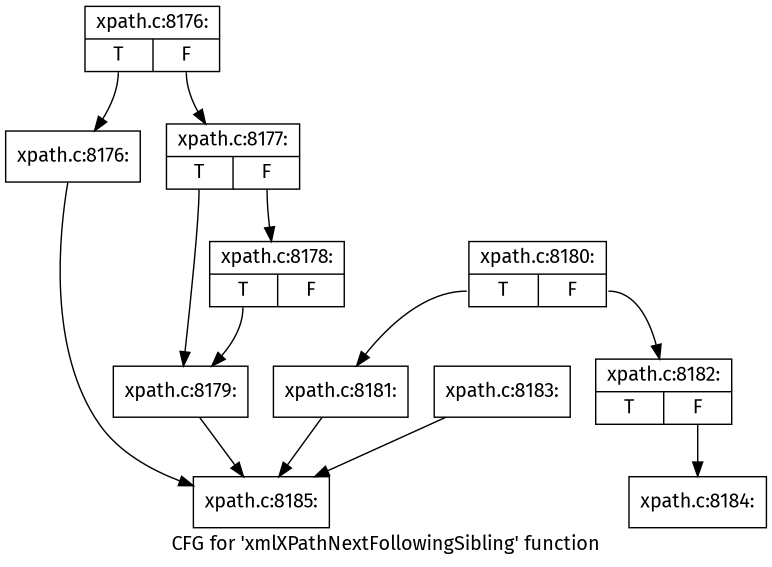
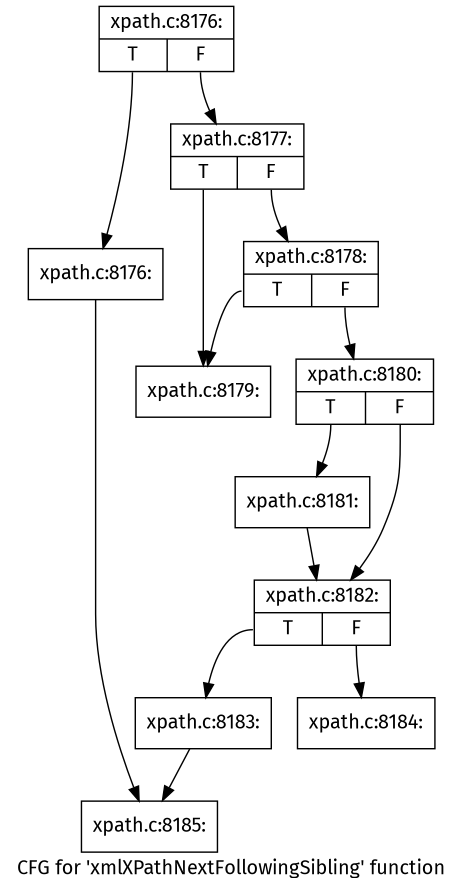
none -> (346, 326)
(217, 441) -> none
(305, 441) -> (311, 547)
none -> (222, 649)
